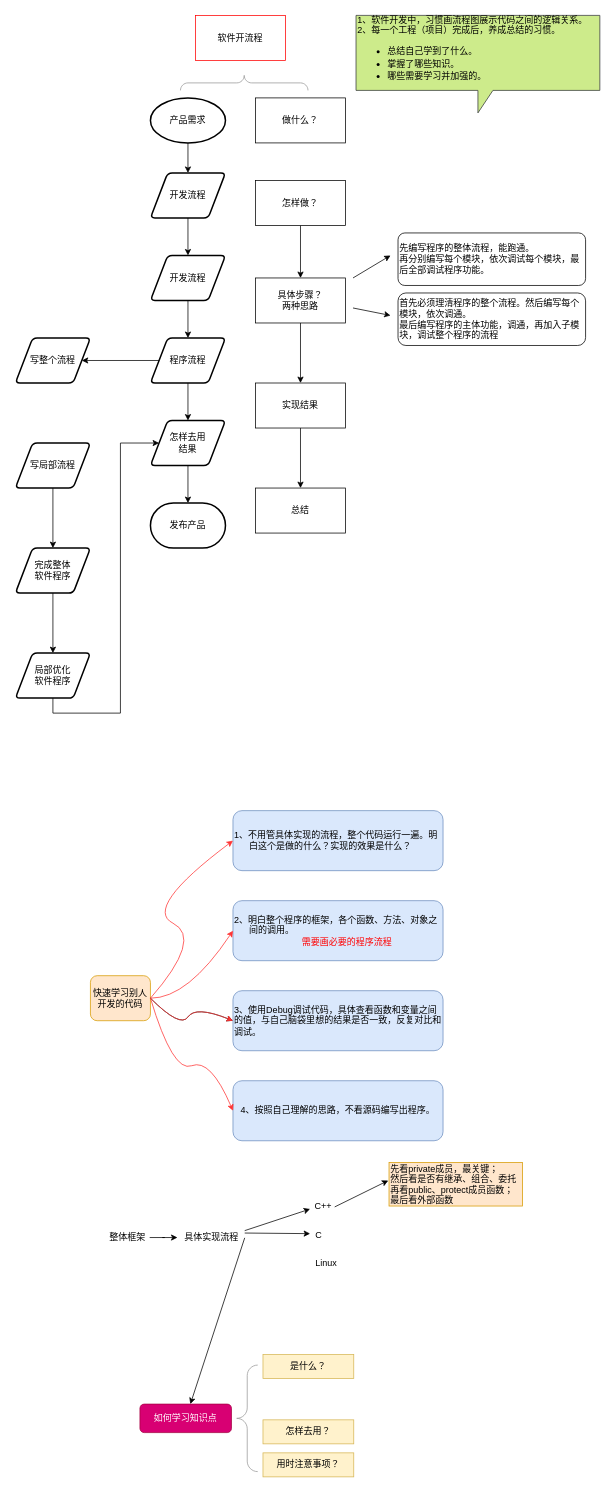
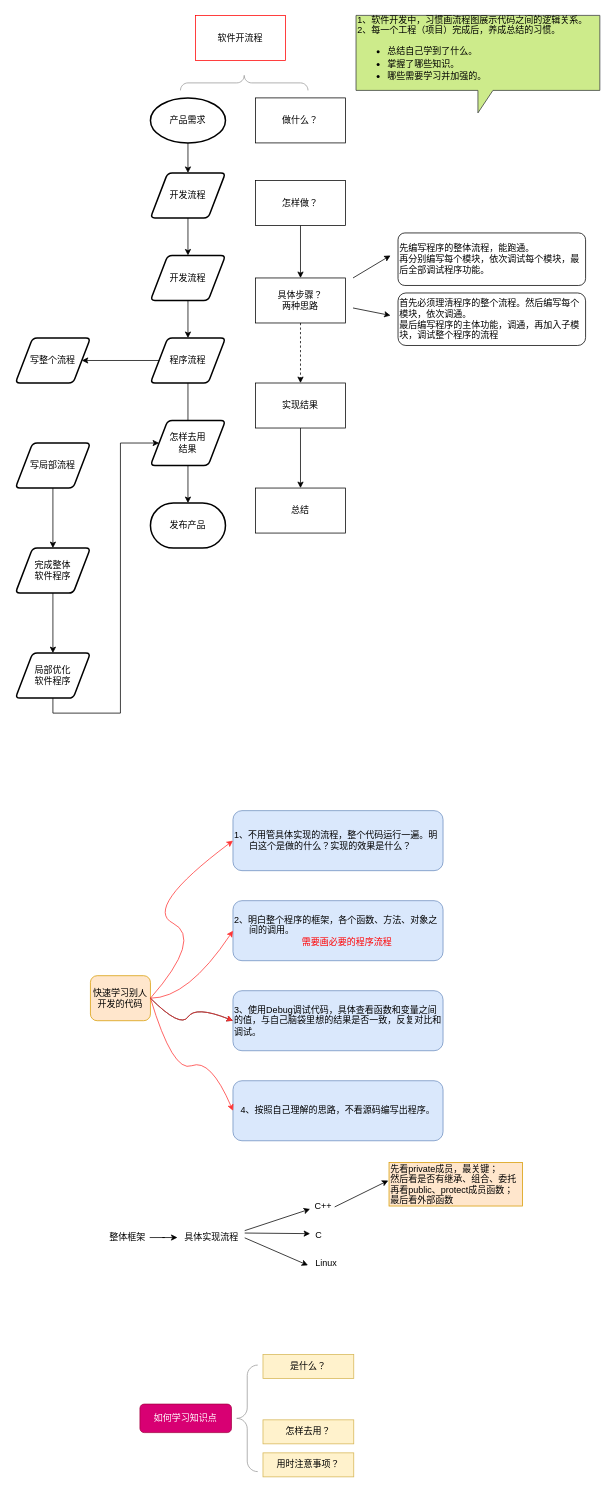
(300, 350) -> (300, 350)
(188, 414) -> (188, 416)
(218, 1318) -> (274, 1250)
